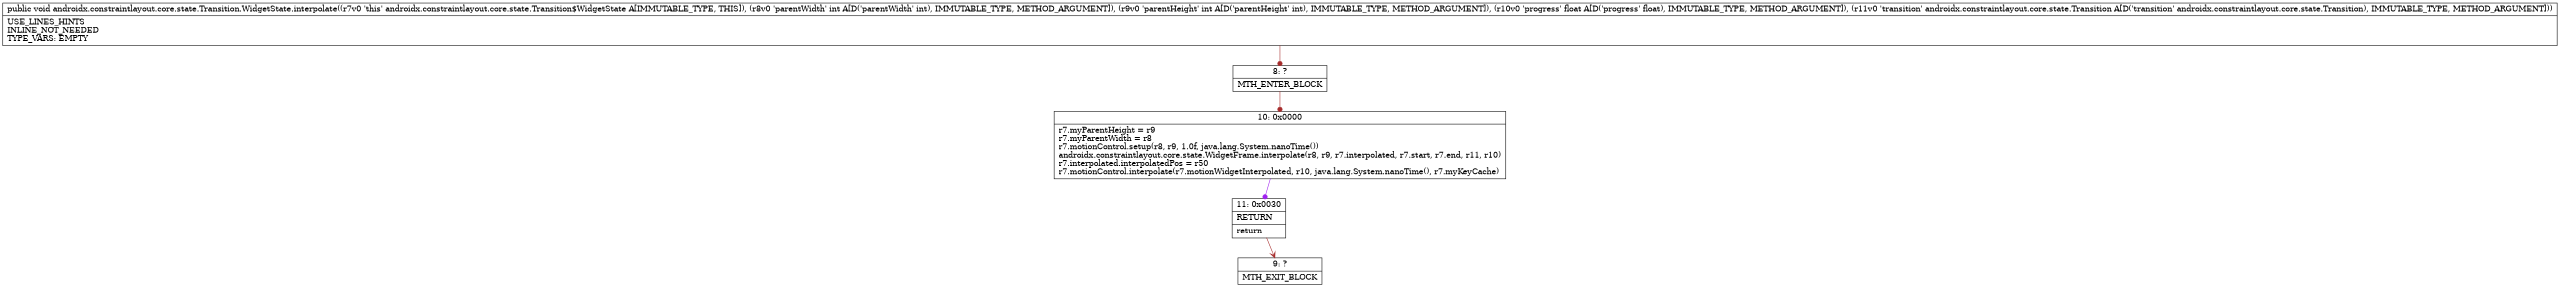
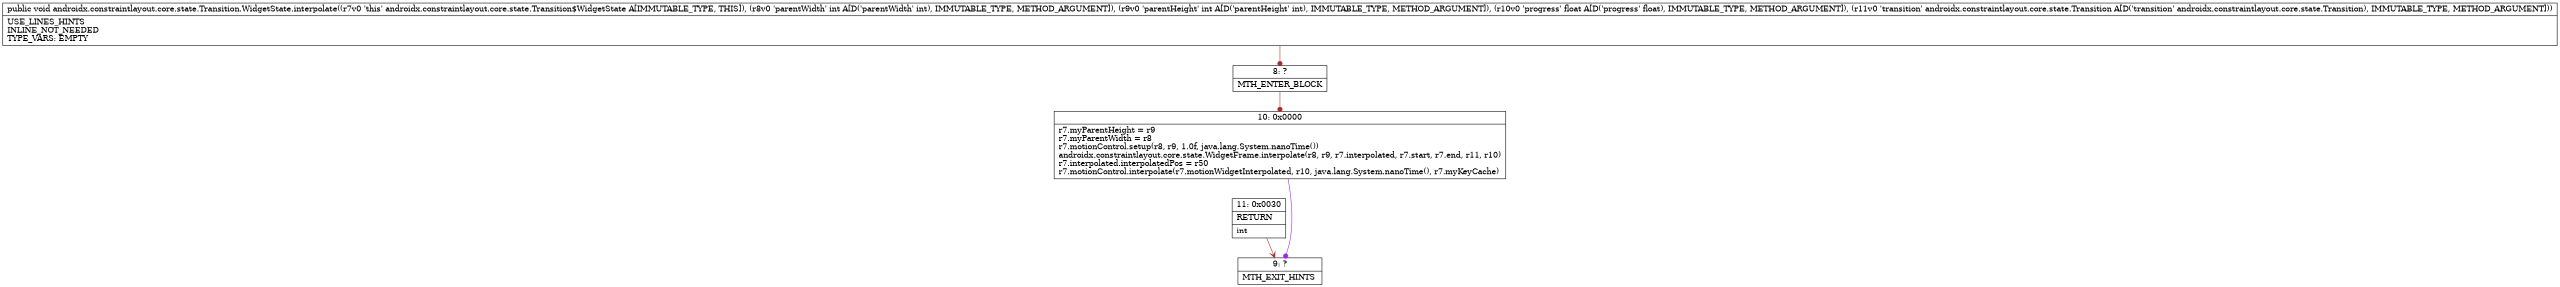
(1268, 187) -> (1292, 216)
(1249, 231) -> (1242, 231)
(1280, 277) -> (1279, 277)
